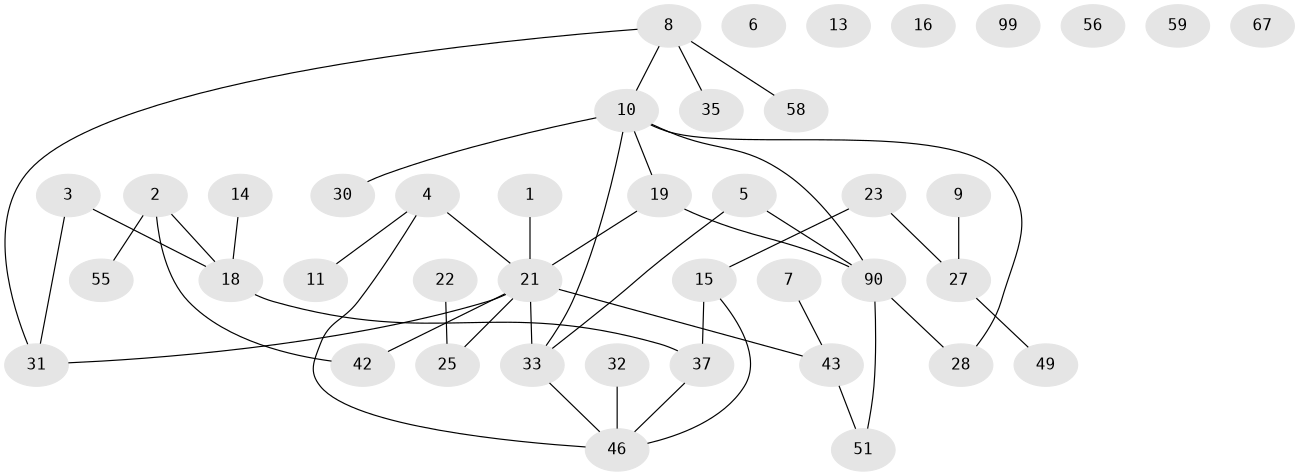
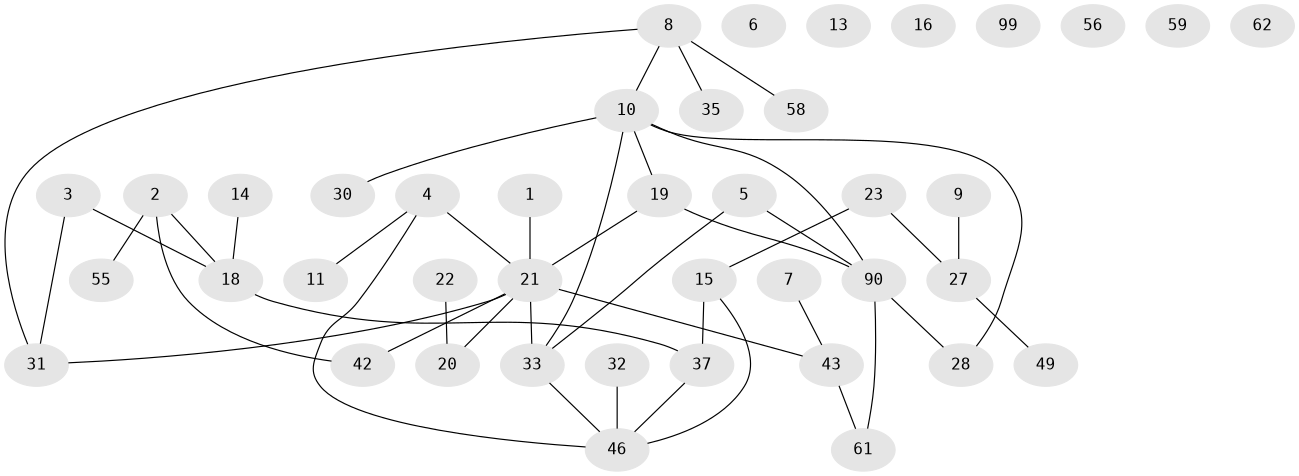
(1263, 26) -> (1263, 26)
(448, 365) -> (448, 365)
(863, 450) -> (863, 450)
